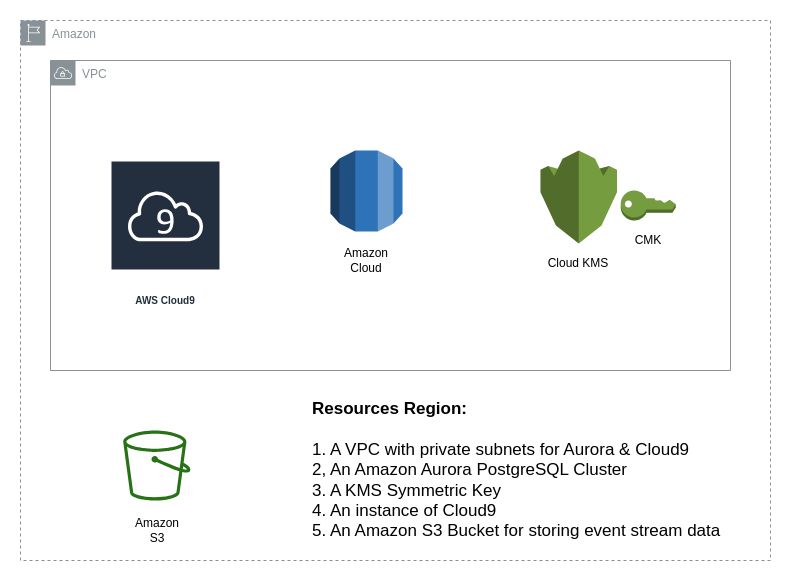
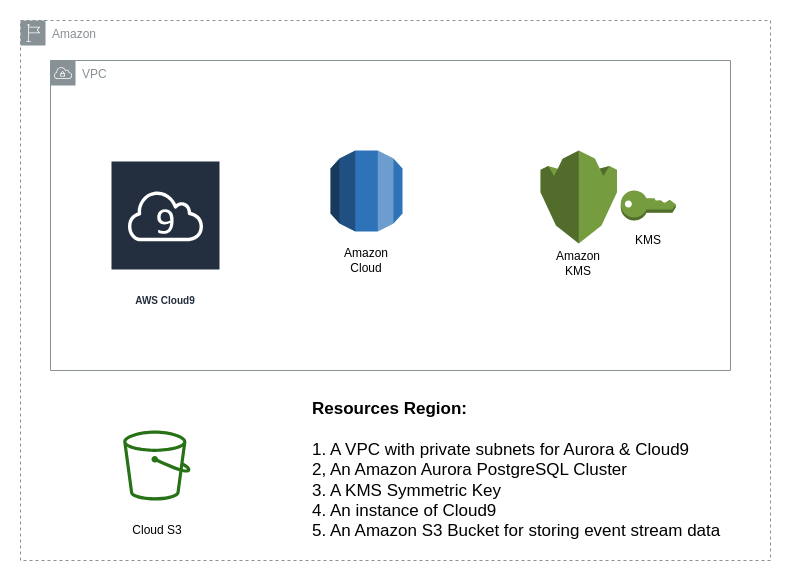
(649, 241) -> (649, 241)
(579, 264) -> (579, 264)
(158, 531) -> (158, 531)
